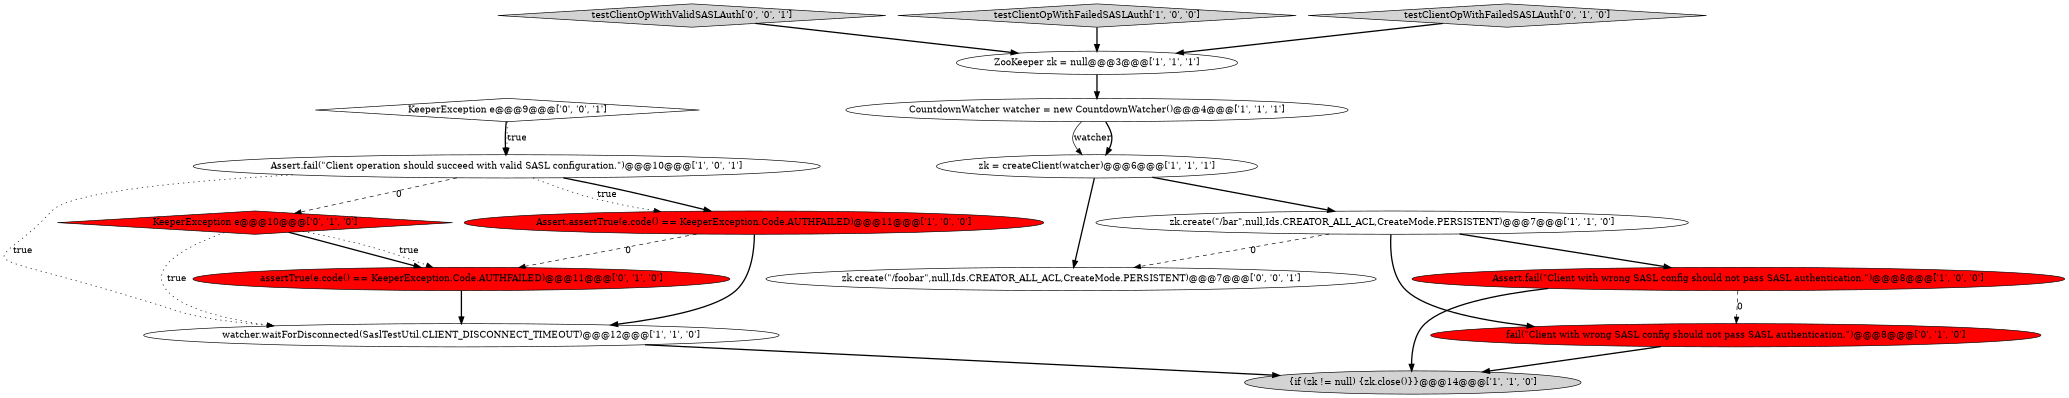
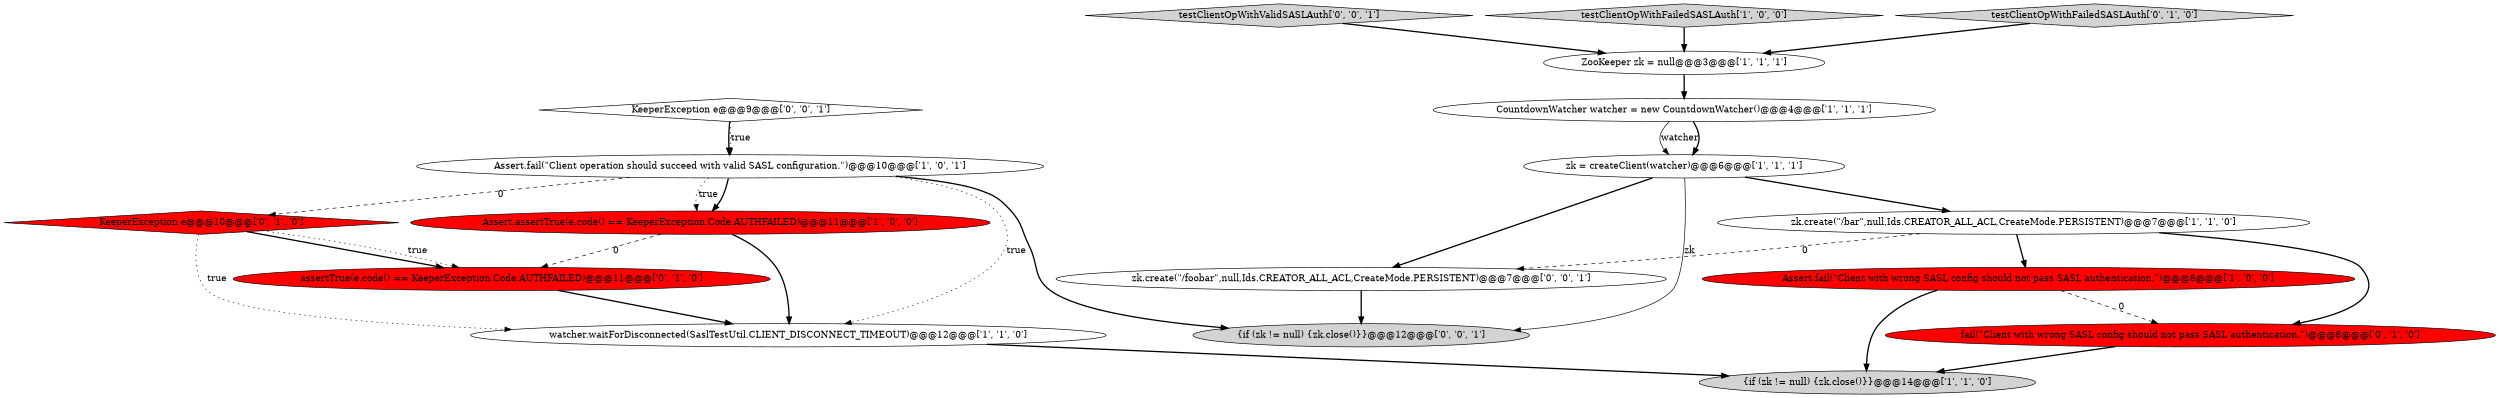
none -> (1361, 335)
